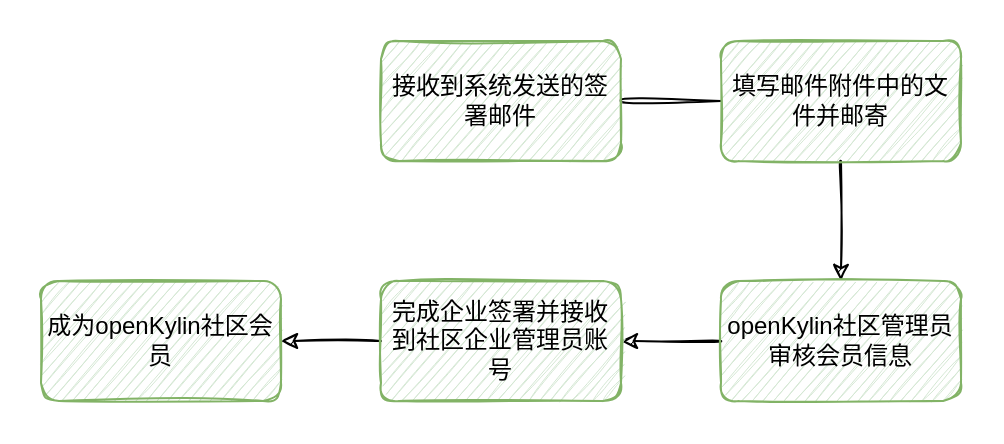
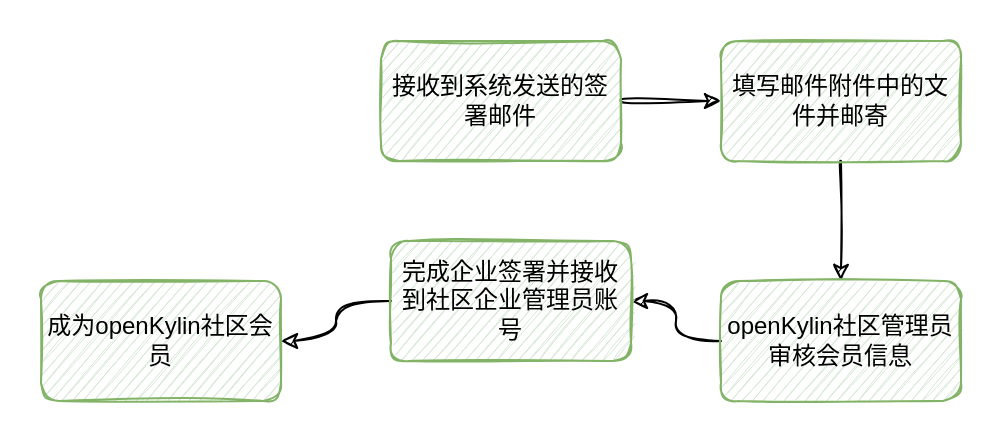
(708, 101) -> (702, 101)
(501, 341) -> (511, 301)
